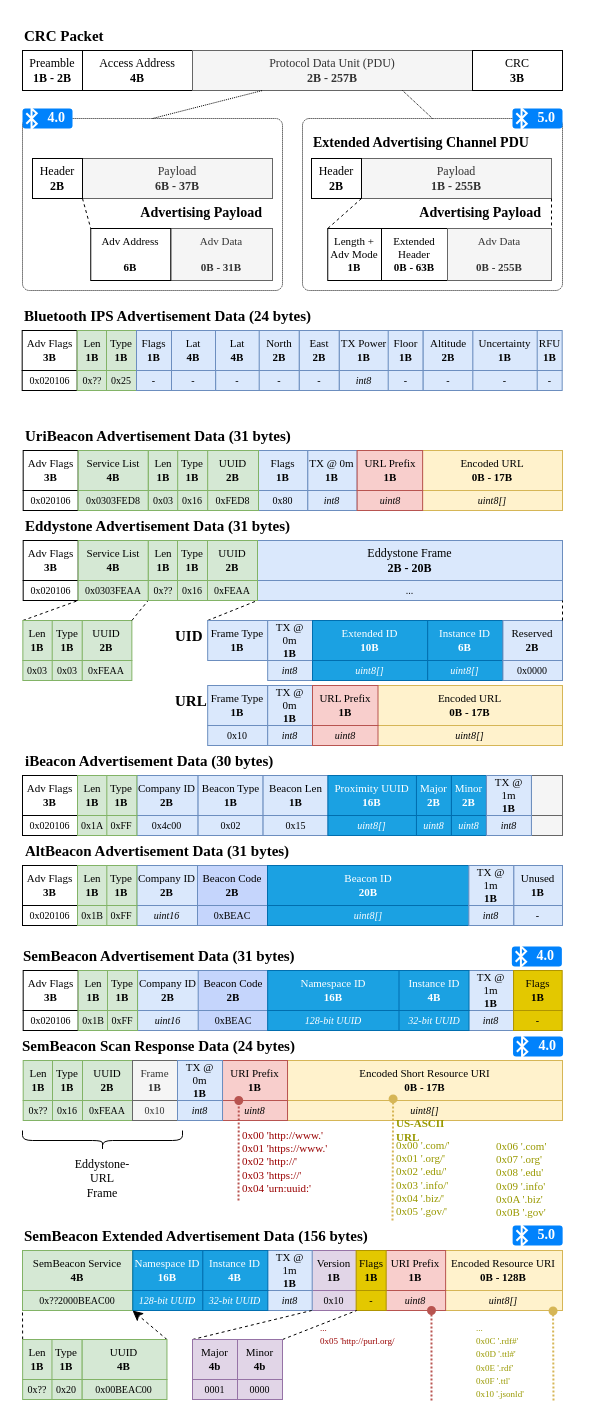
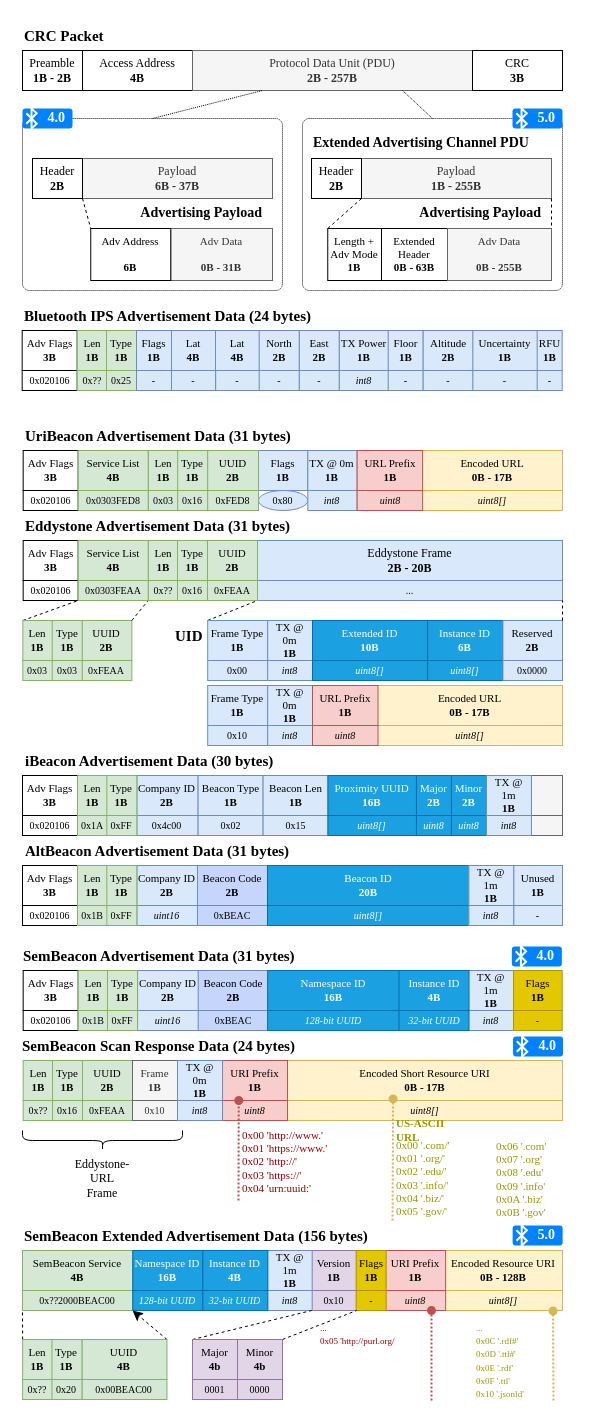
(283, 501) -> (283, 501)
none -> (238, 671)
(188, 701) -> none
